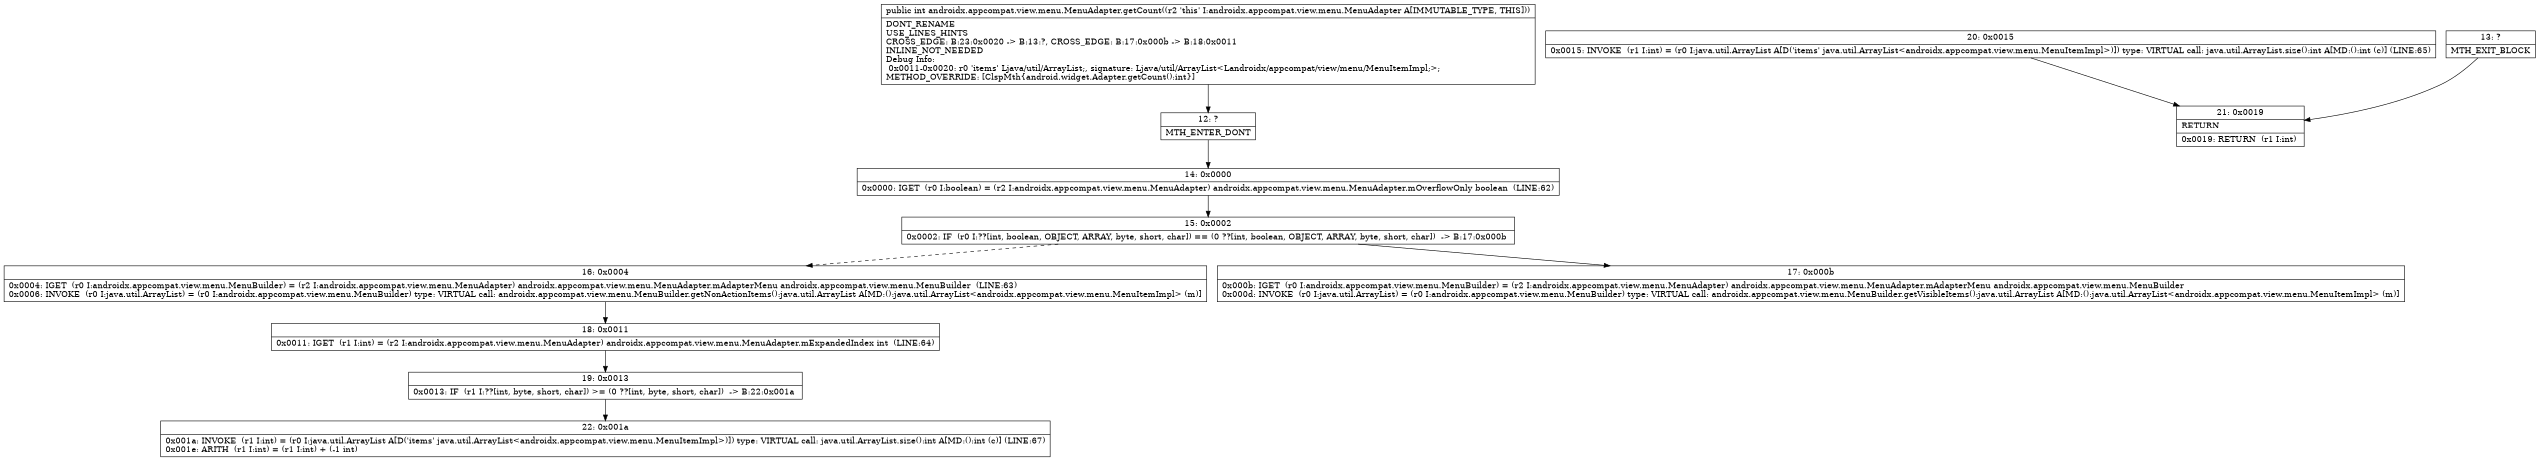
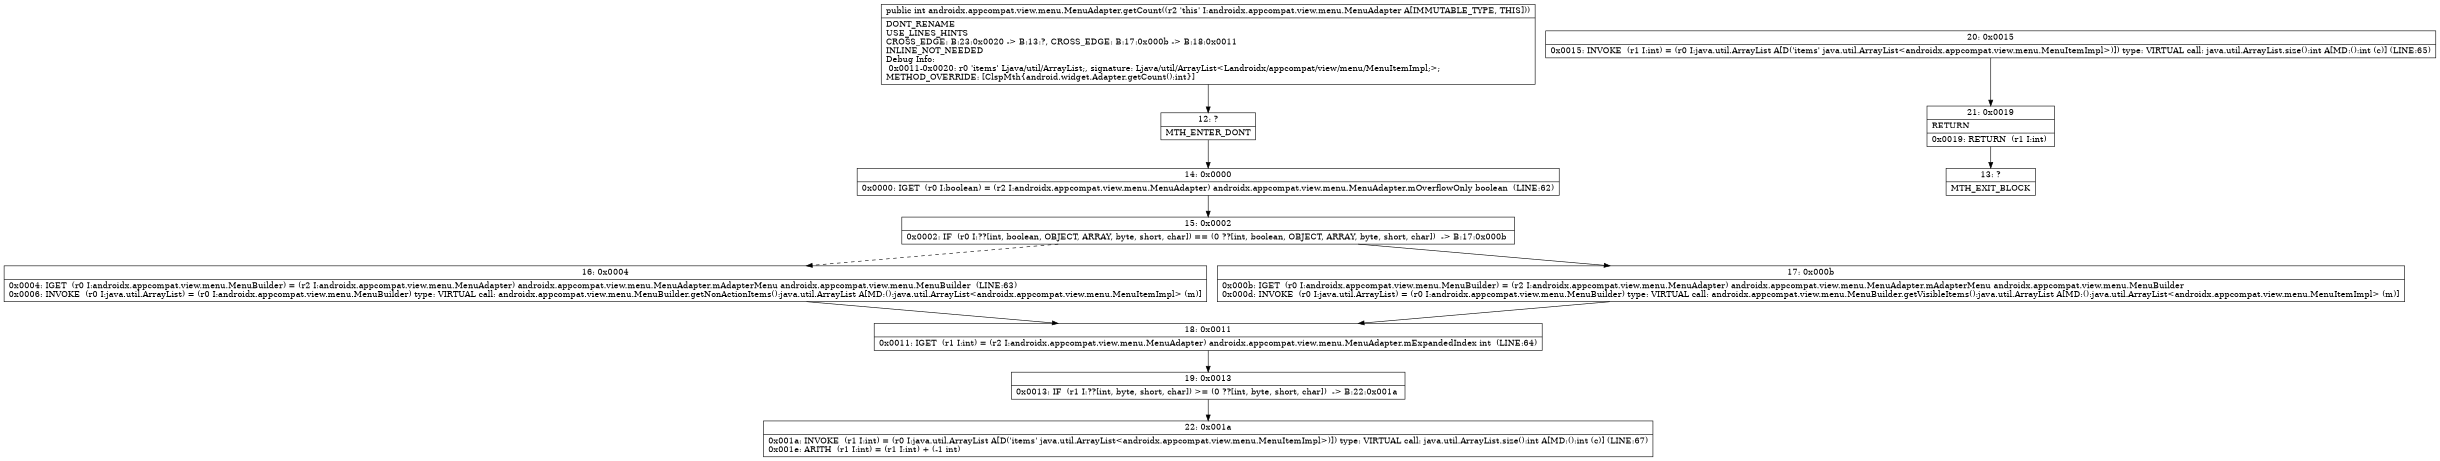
(2399, 100) -> (1991, 154)
none -> (1487, 312)
